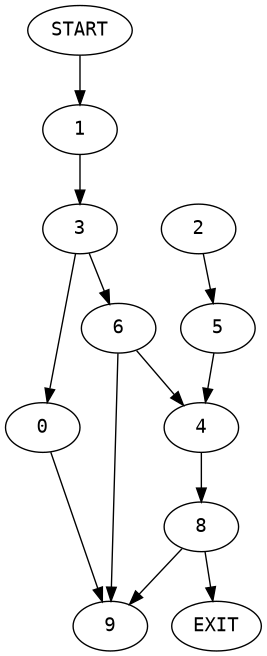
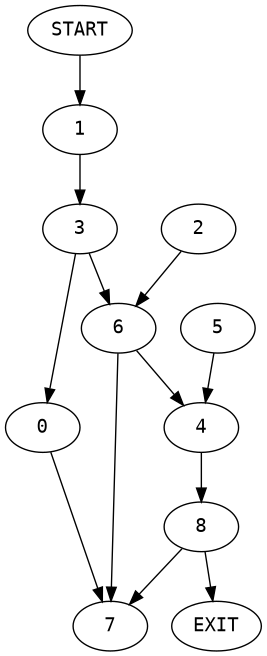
(207, 271) -> (163, 273)
(110, 626) -> (110, 626)
